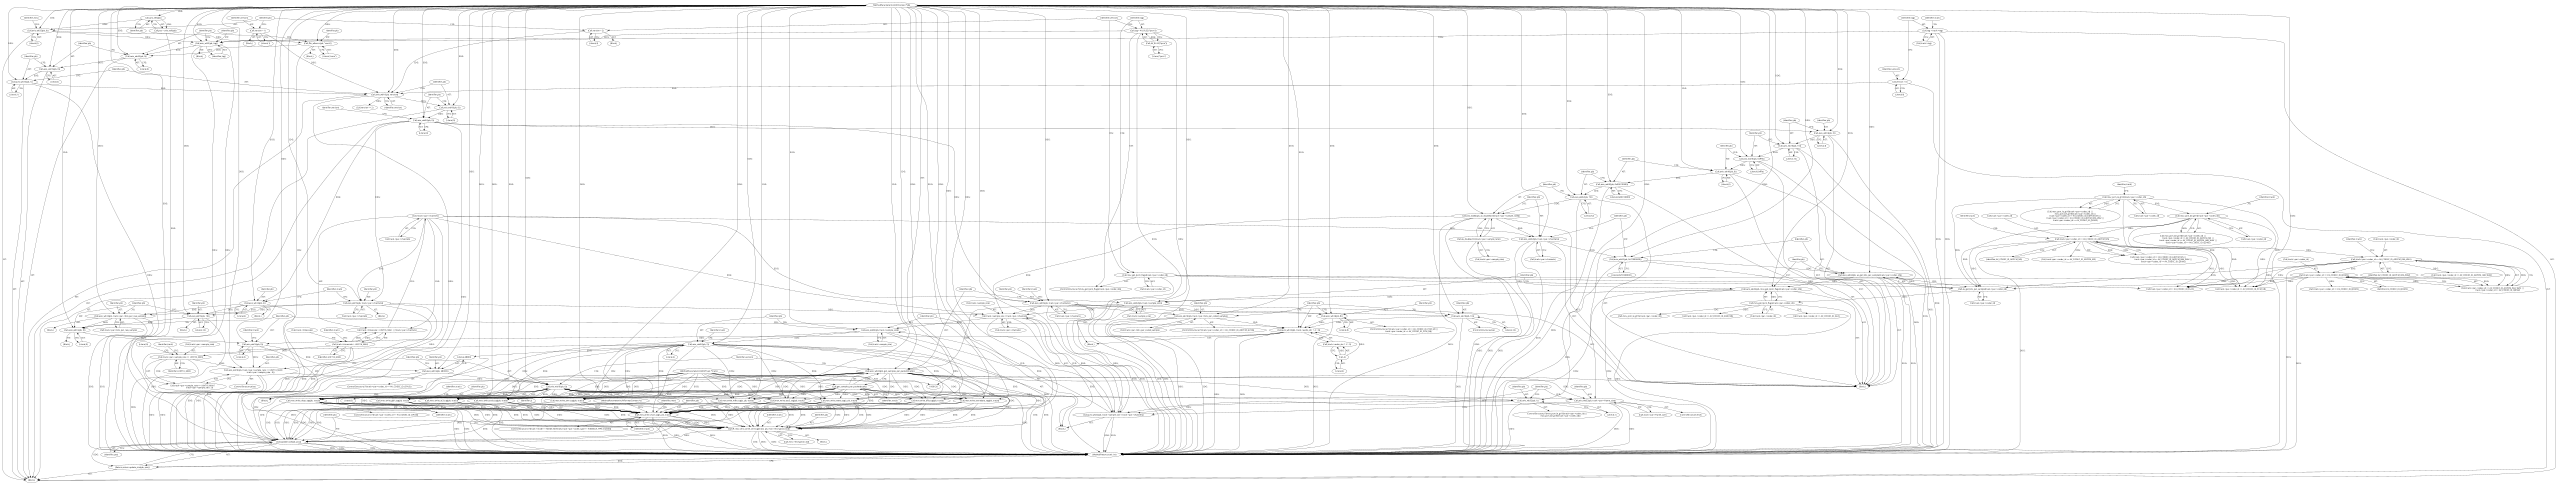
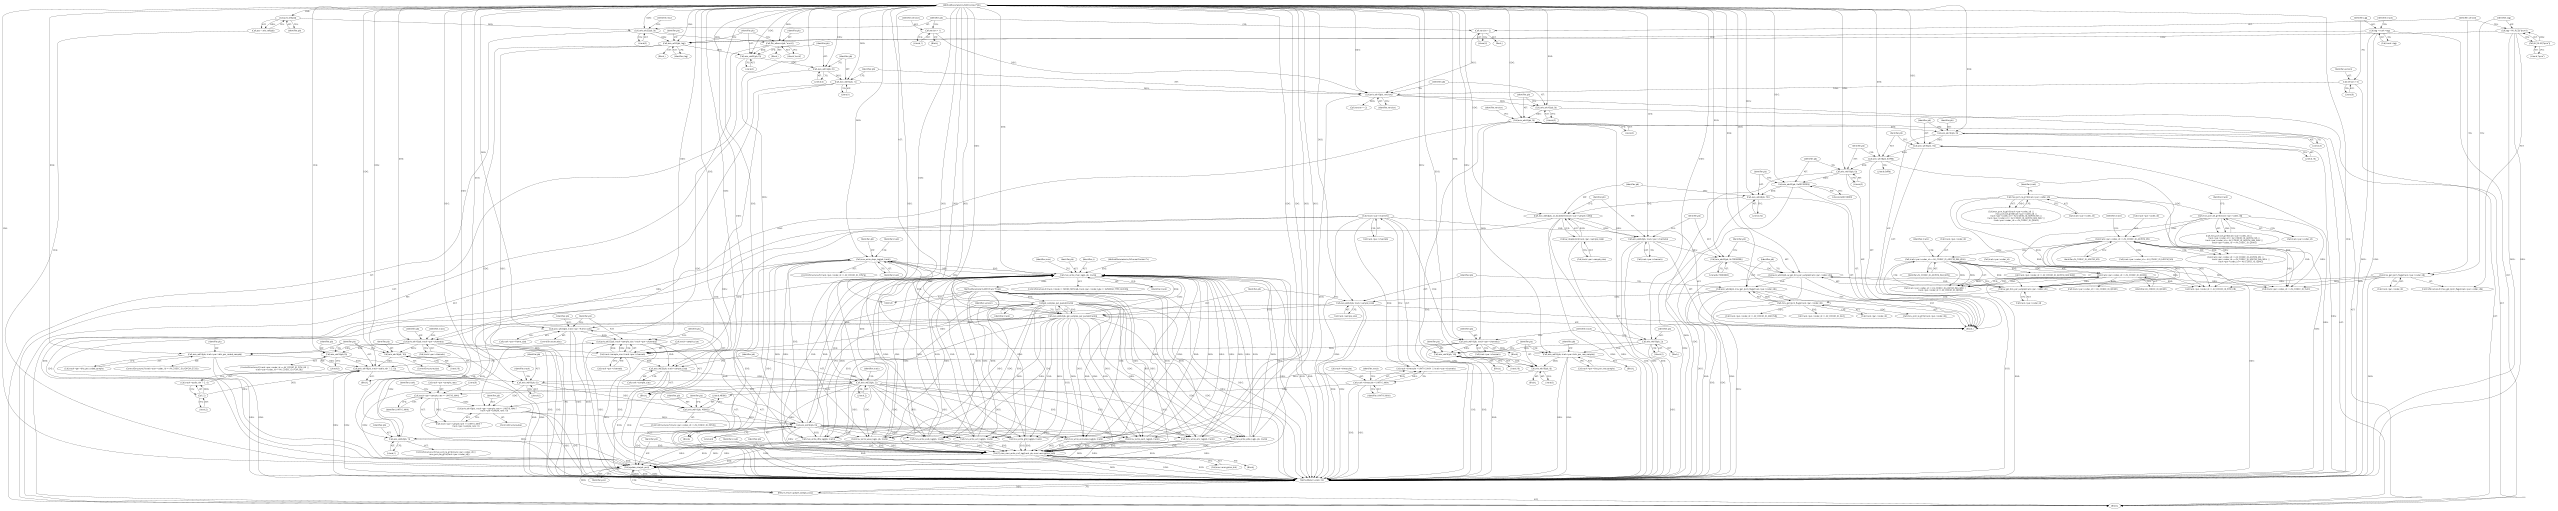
(1756, 166) -> none
(542, 402) -> (1031, 282)
